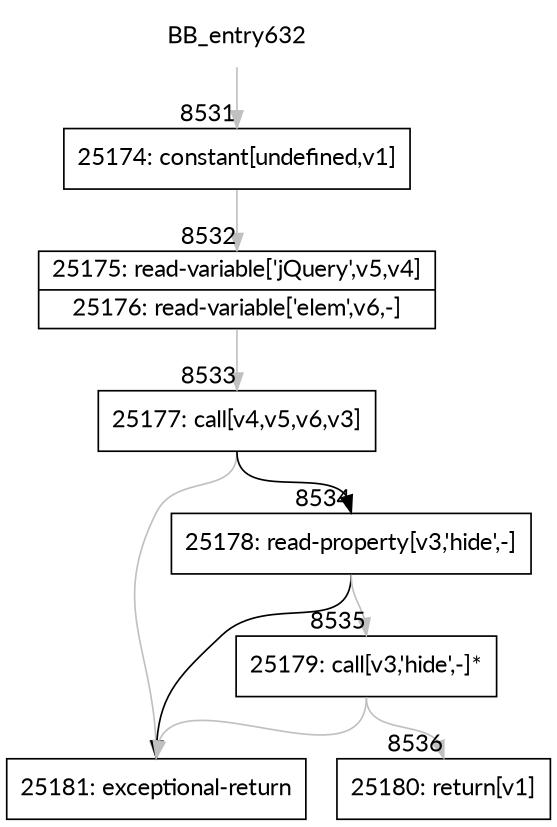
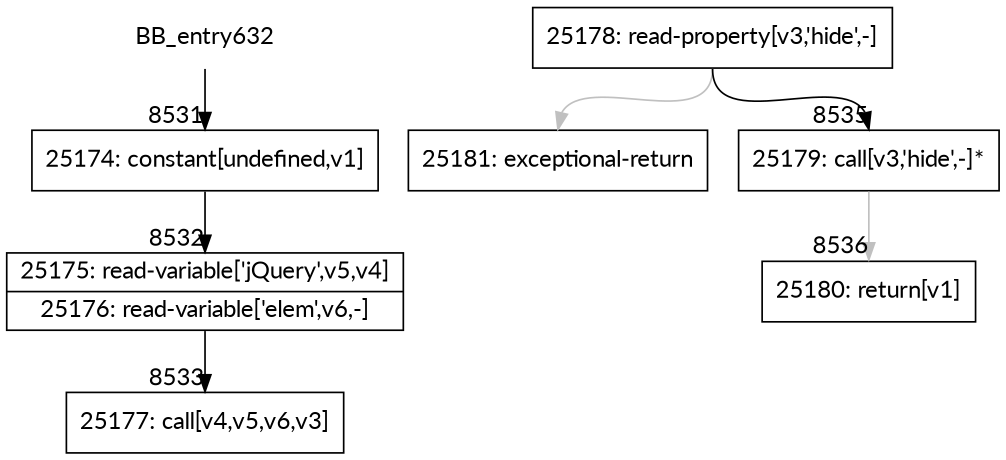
(237, 89) -> (205, 91)
(237, 212) -> (205, 213)
(237, 351) -> (205, 353)
(285, 482) -> none
(137, 572) -> none
(356, 599) -> (782, 100)
(234, 627) -> (644, 100)
(270, 729) -> none
